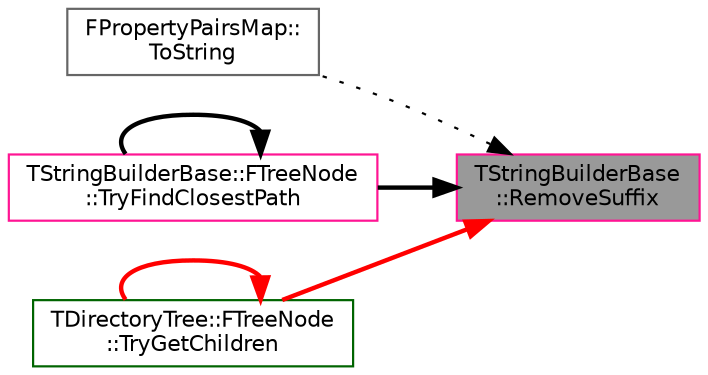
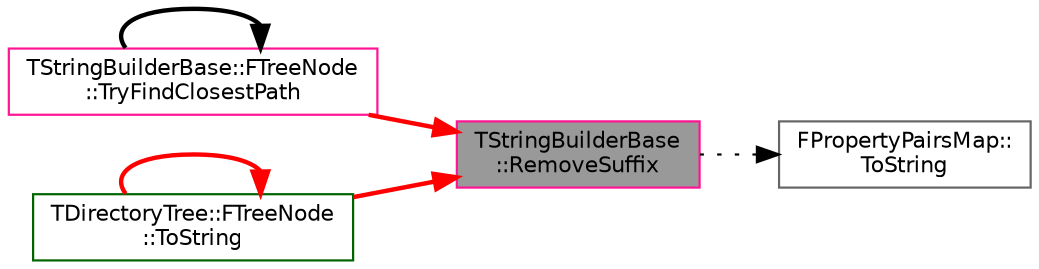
(406, 106) -> (728, 154)
(406, 188) -> (402, 121)
(193, 333) -> (193, 227)
